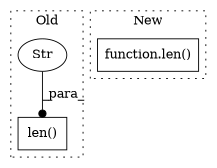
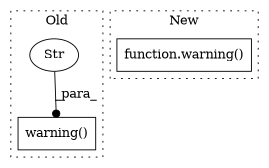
(148, 55) -> (184, 55)
(42, 134) -> (57, 134)
